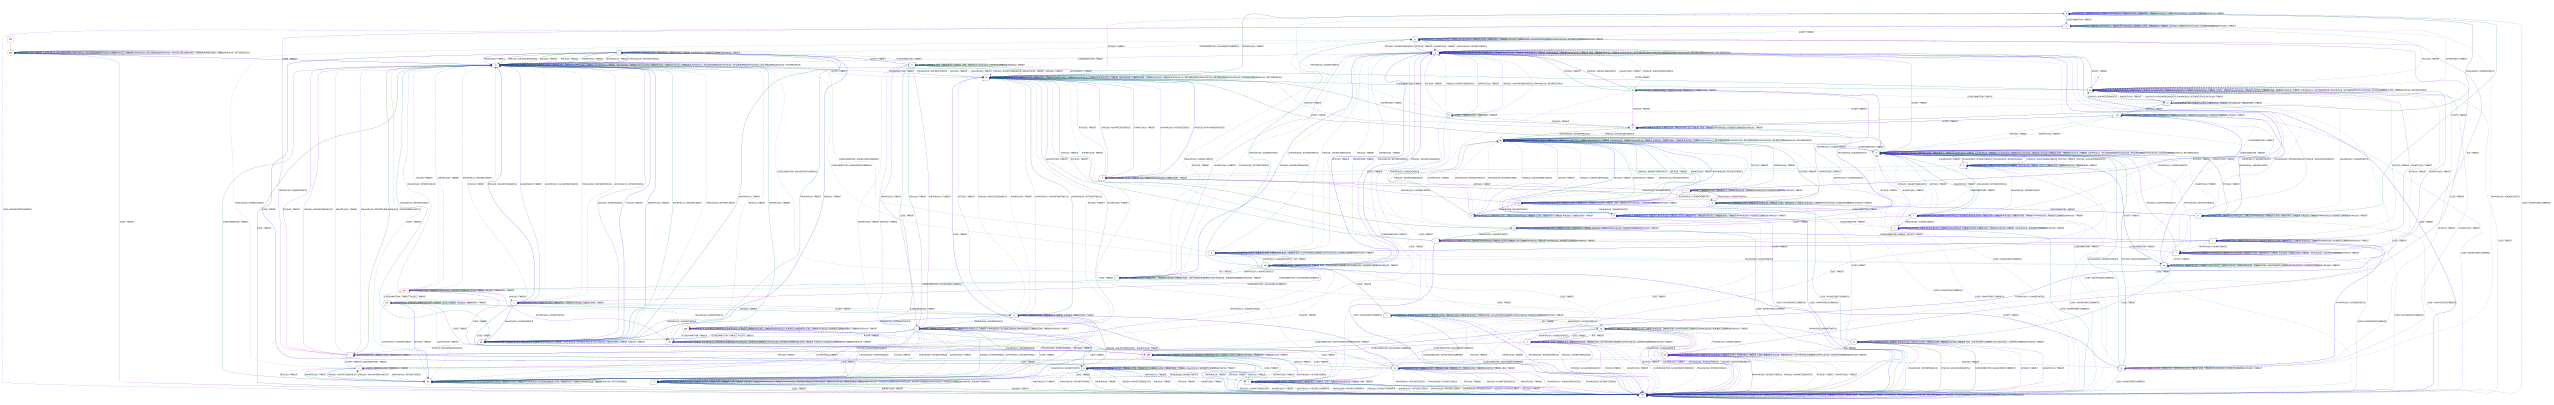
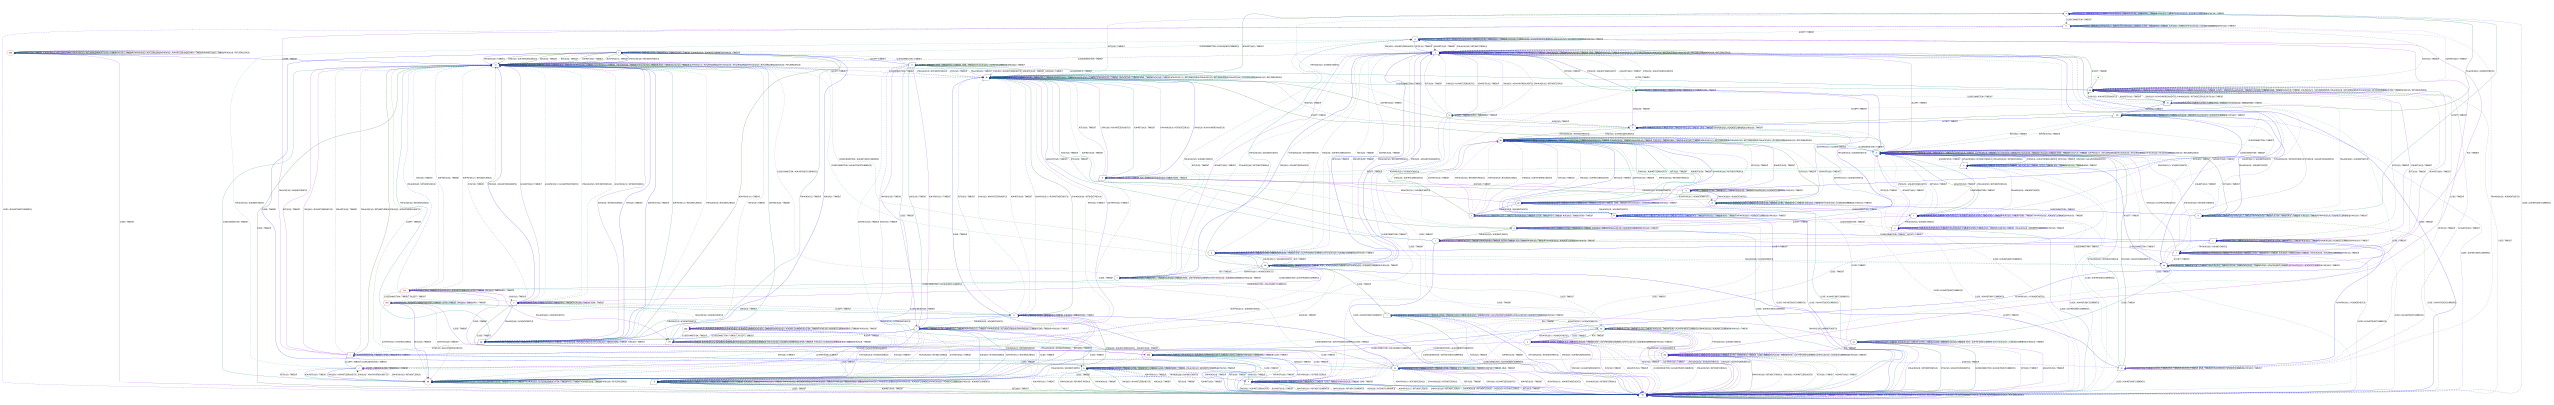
(11, 39) -> none
